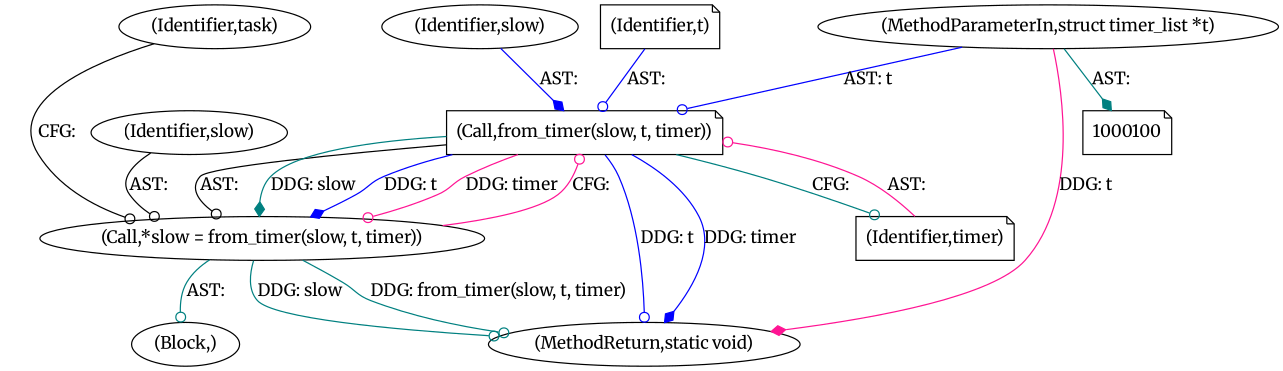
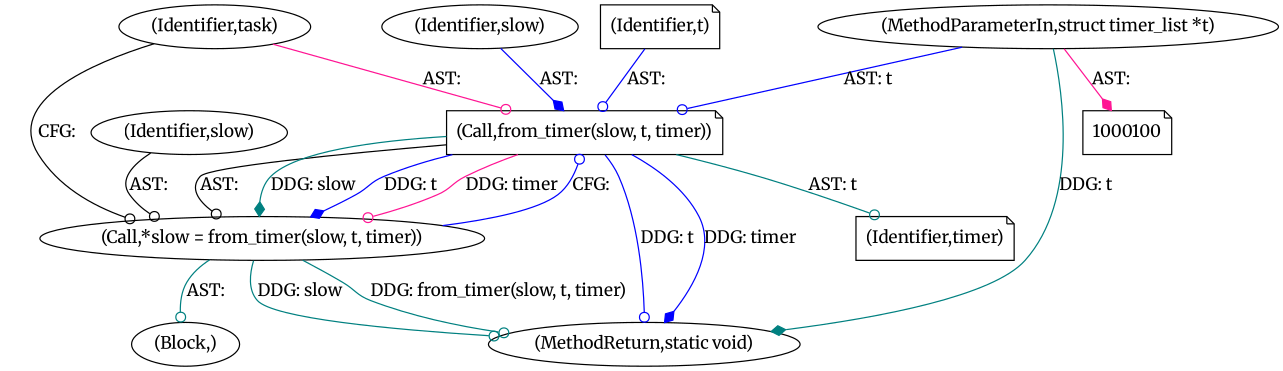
(1083, 74) -> (1083, 74)
(830, 165) -> (387, 76)
(833, 186) -> (833, 186)
(520, 211) -> (520, 211)
(1013, 270) -> (1013, 270)
